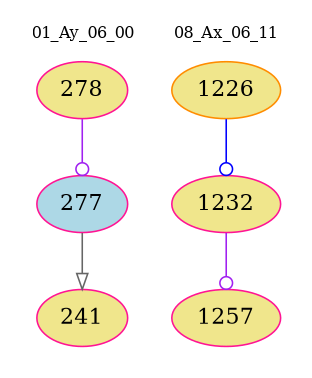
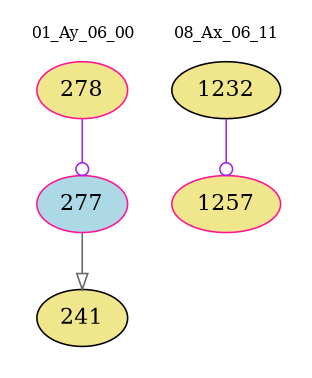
(226, 90) -> none
(226, 204) -> (226, 90)
(82, 318) -> (82, 318)
